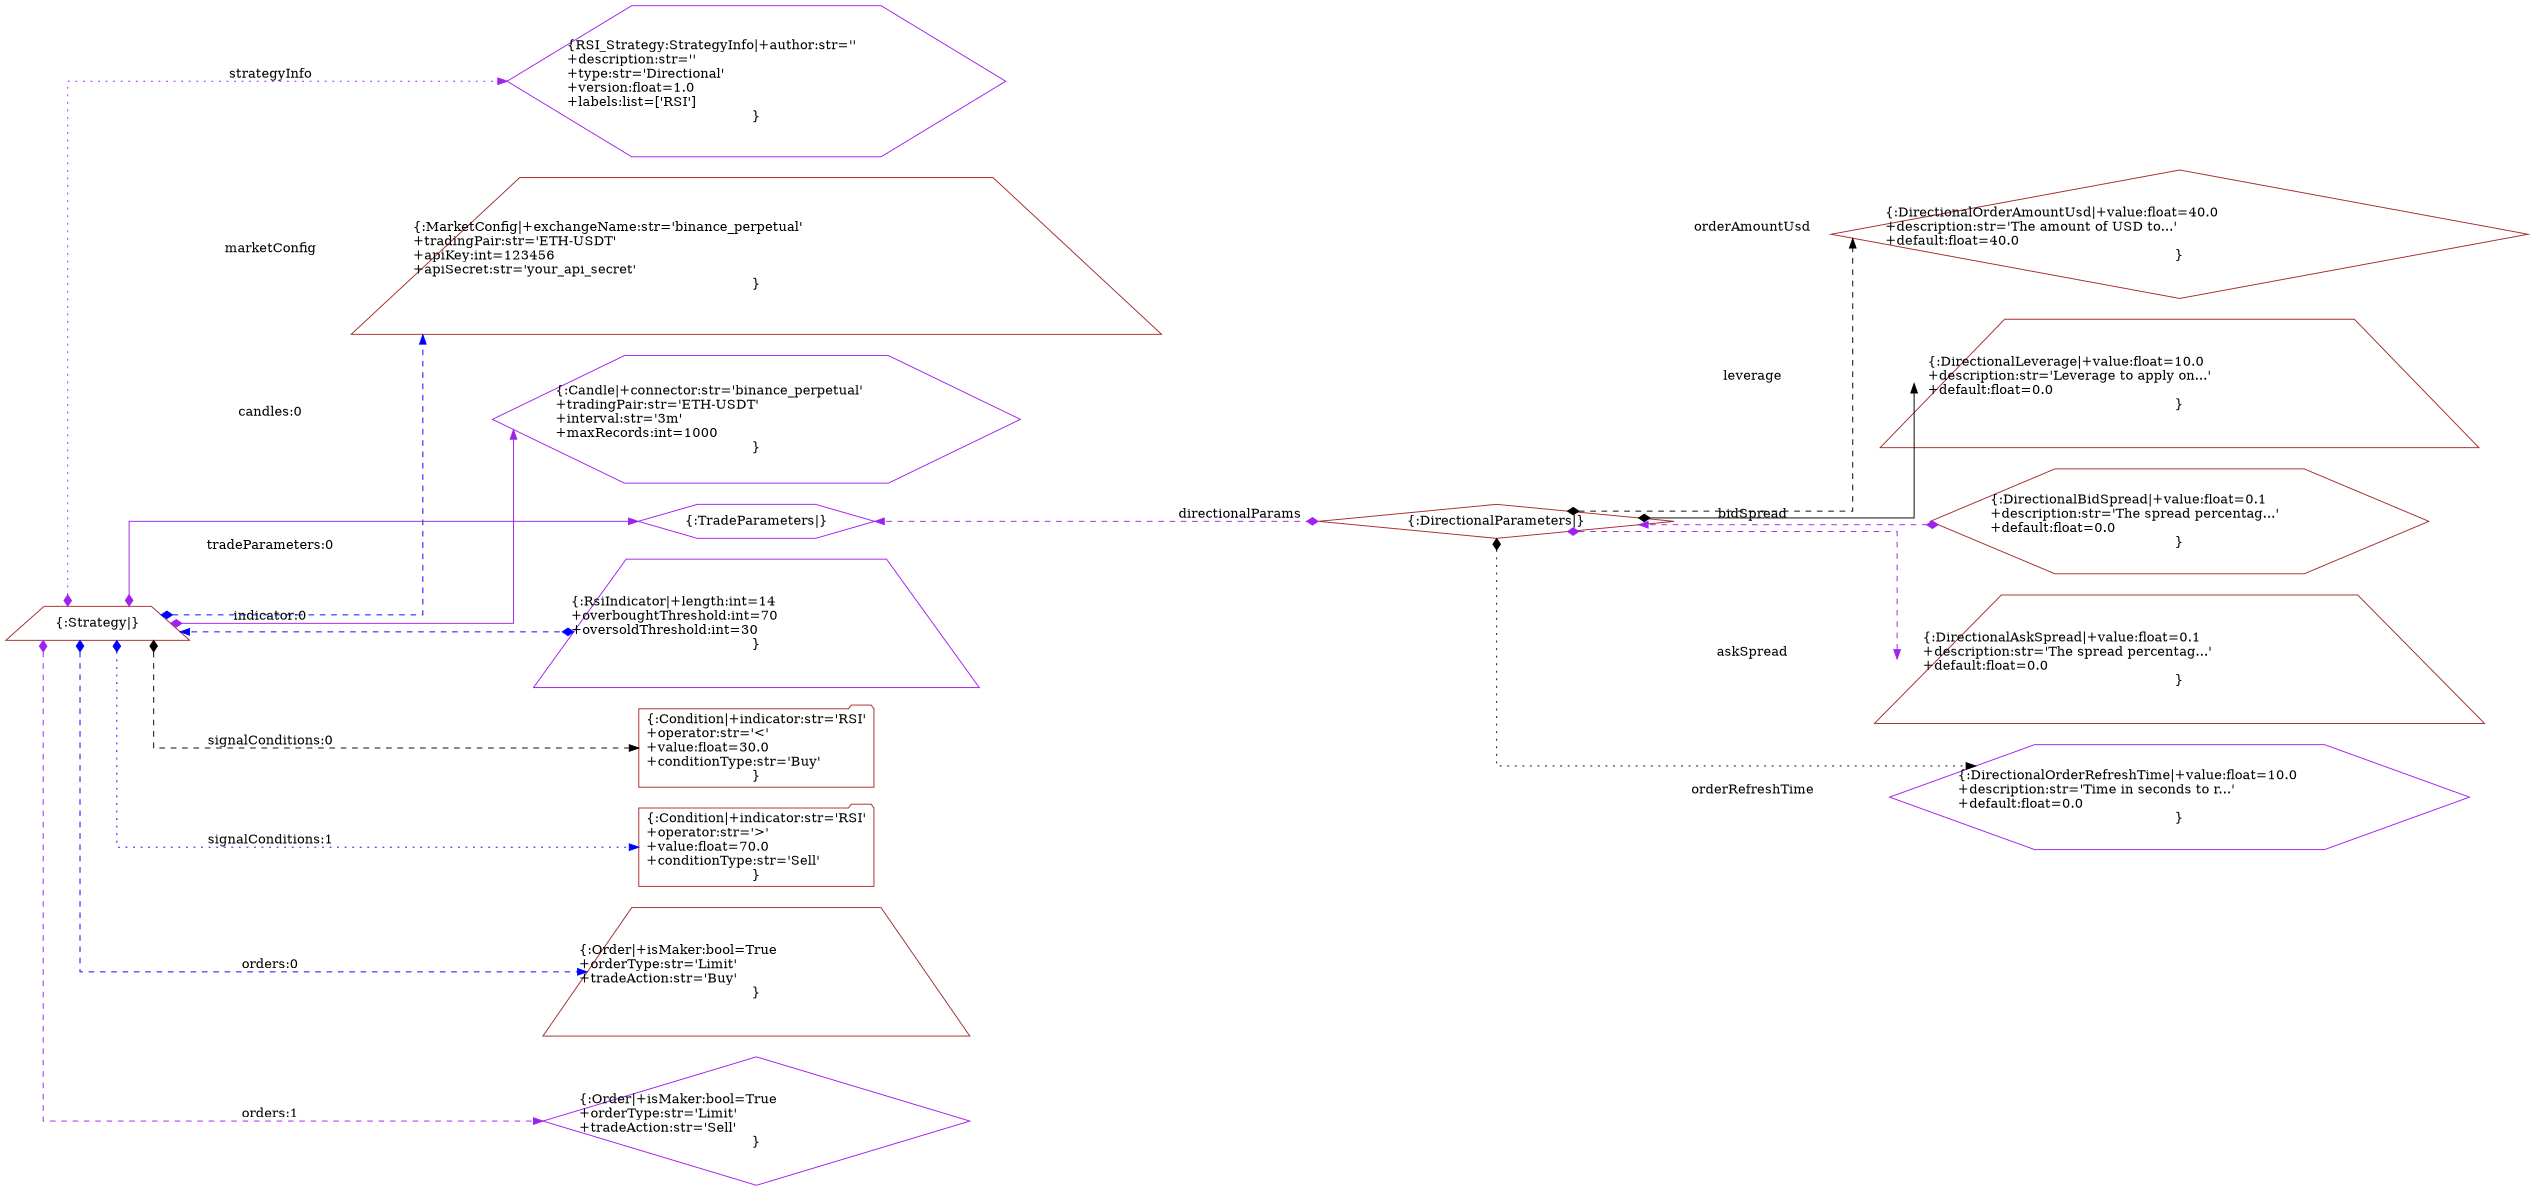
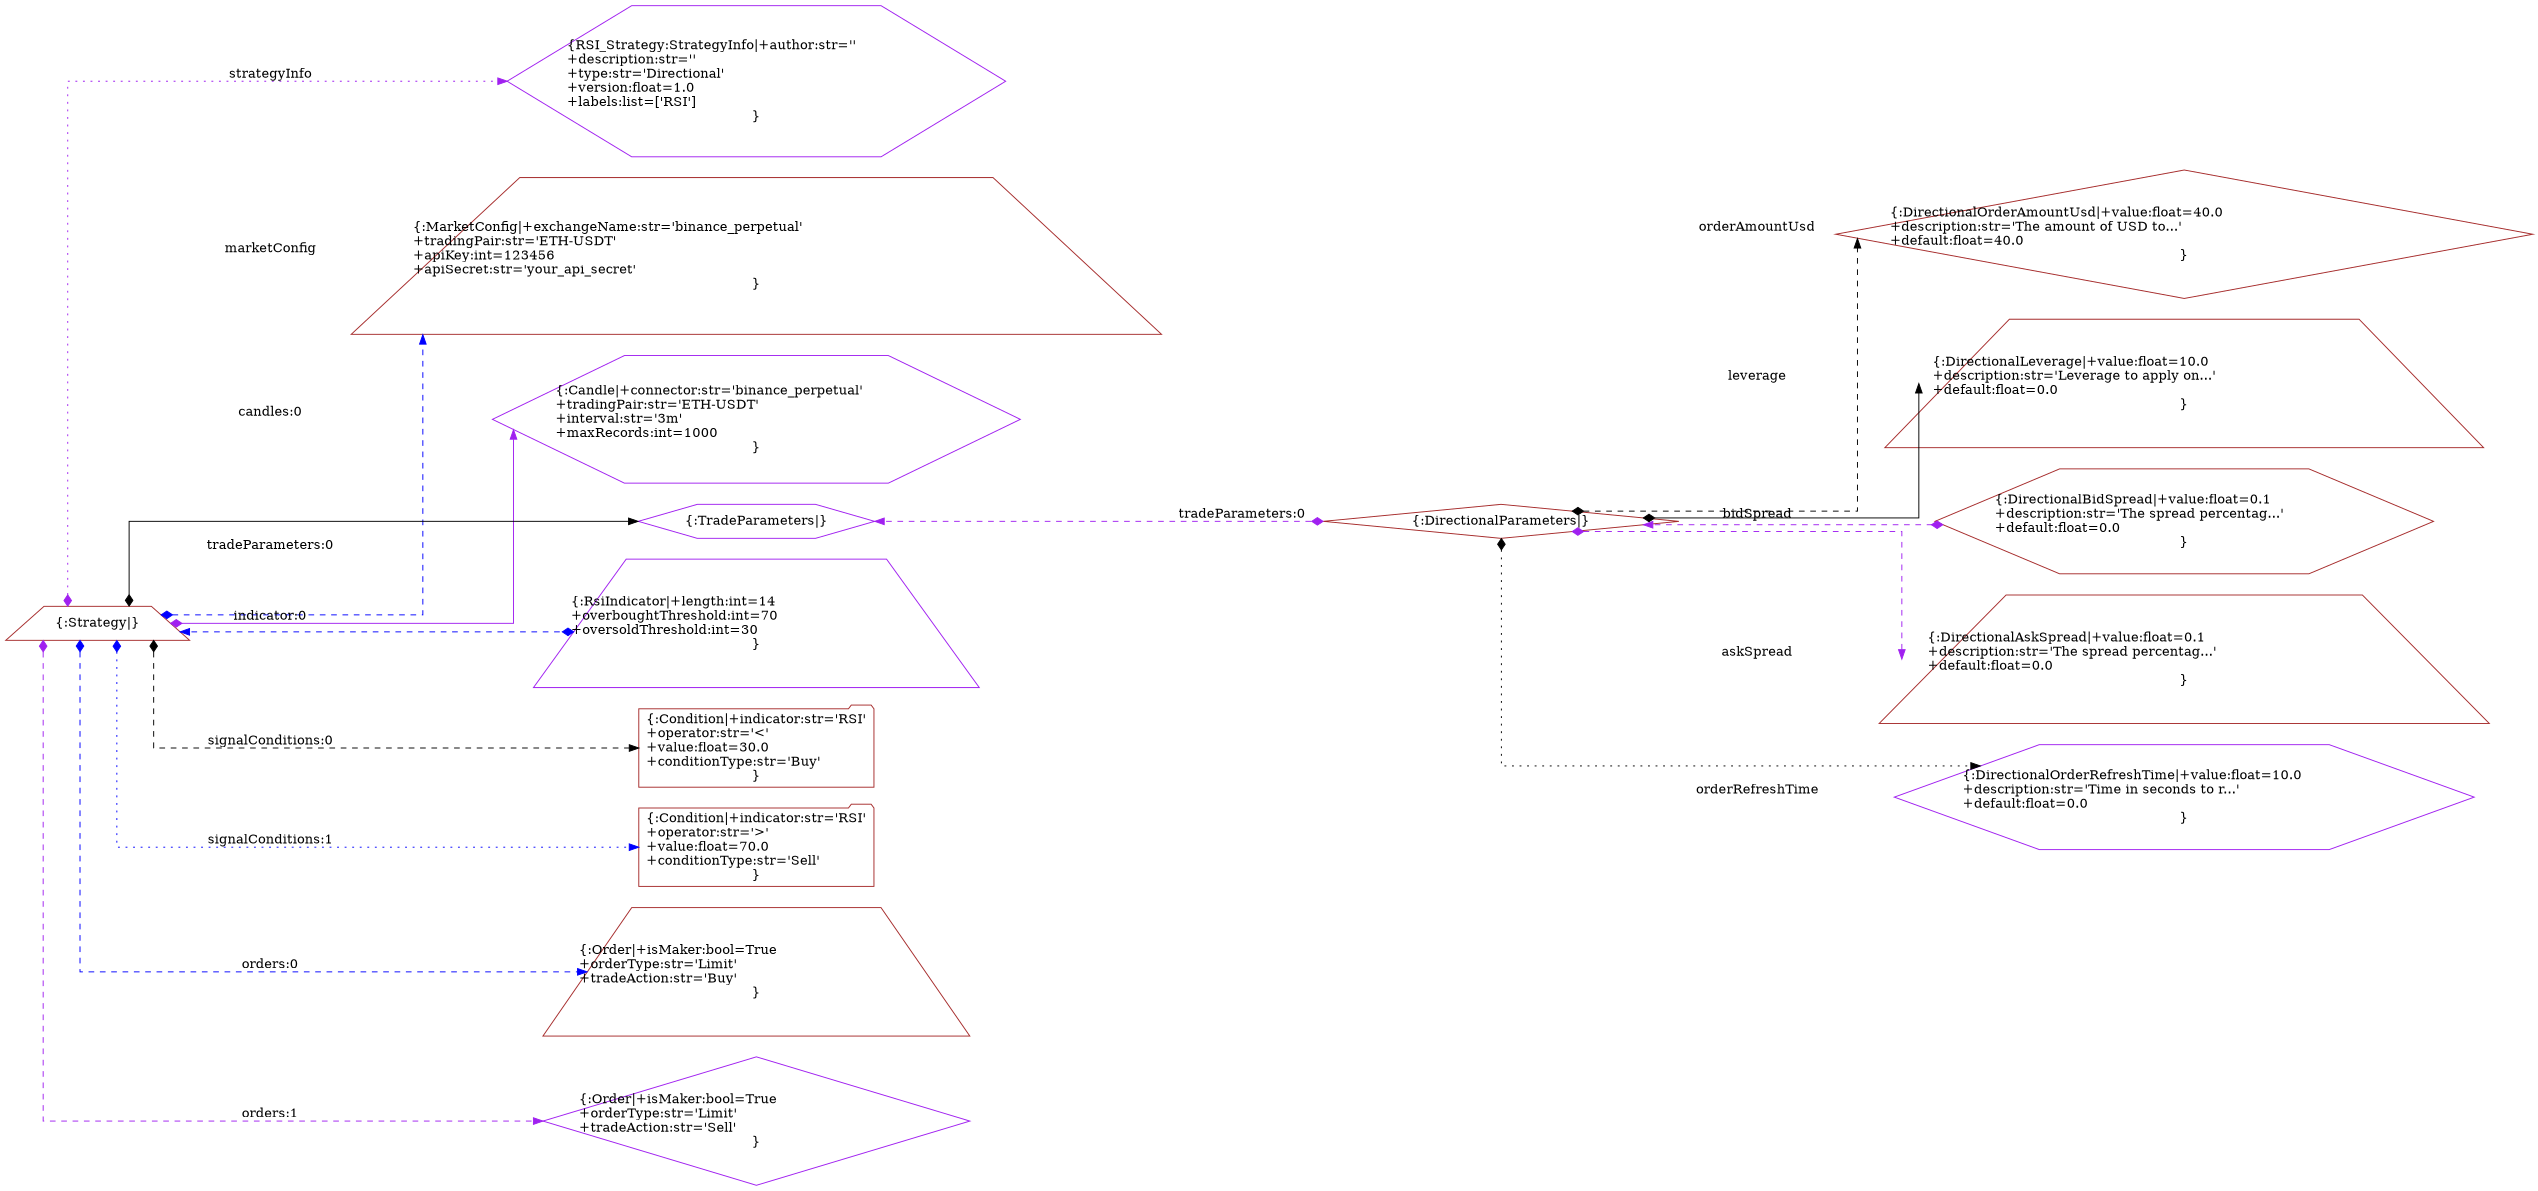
(1240, 514) -> (1242, 514)
(342, 521) -> (342, 521)
